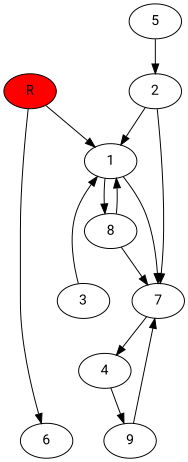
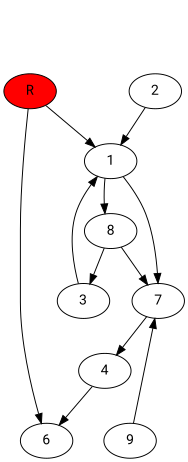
(155, 21) -> none
(163, 191) -> none
(117, 201) -> (99, 261)
(116, 401) -> (79, 402)
